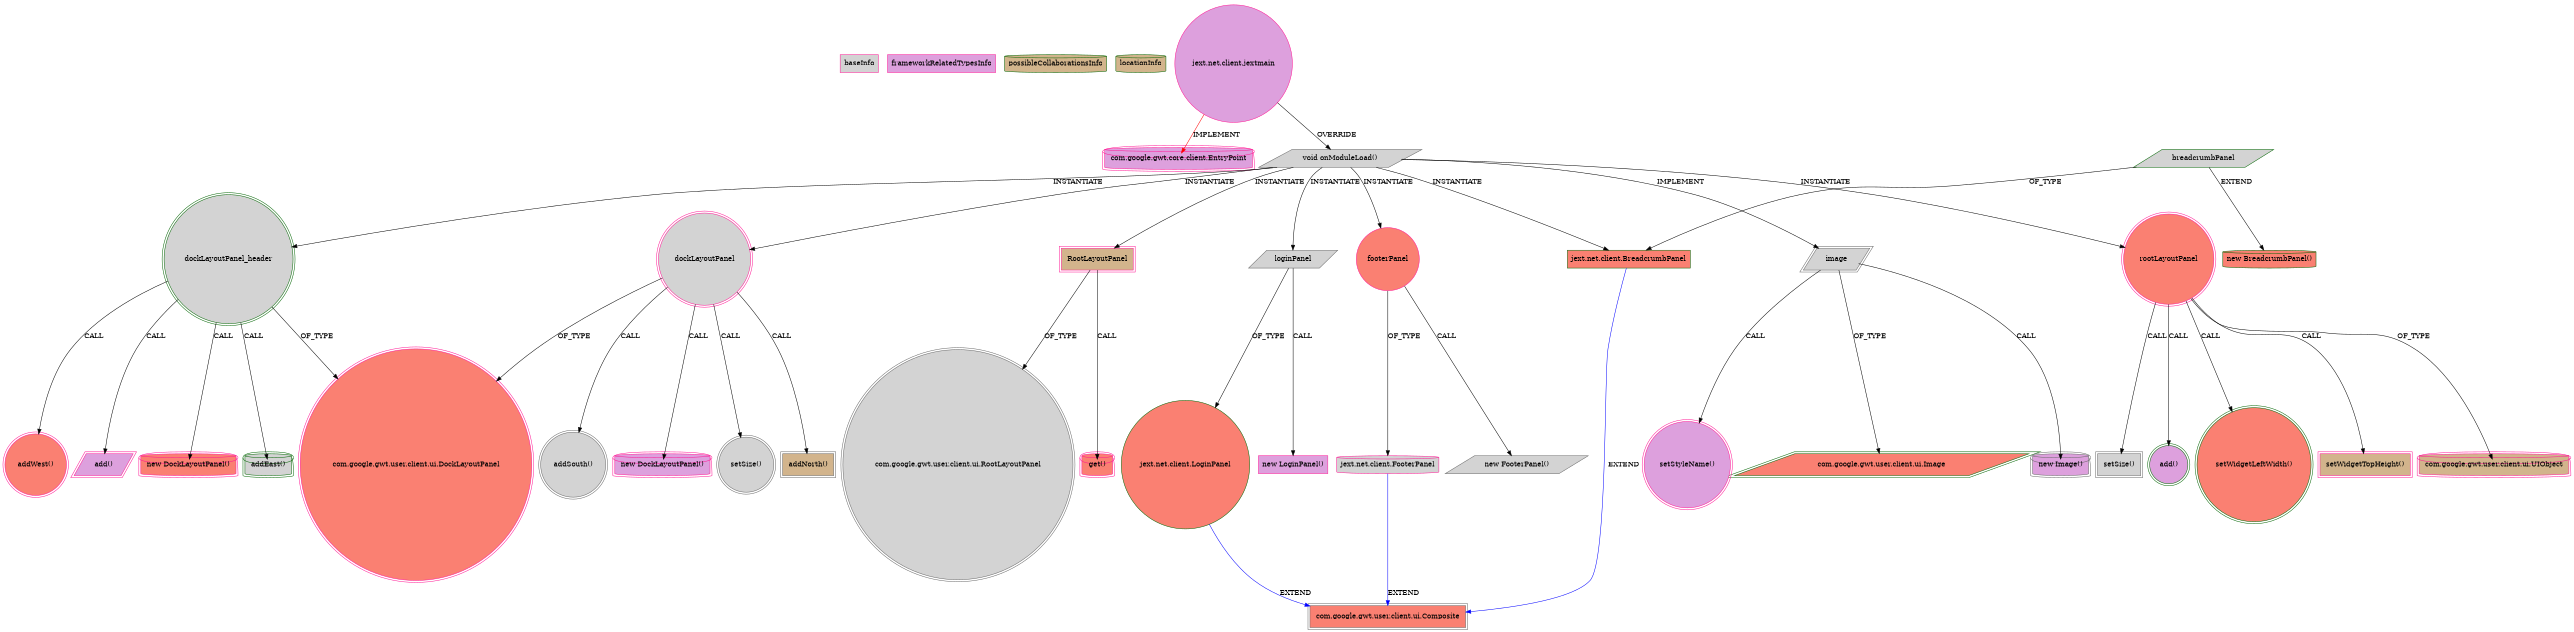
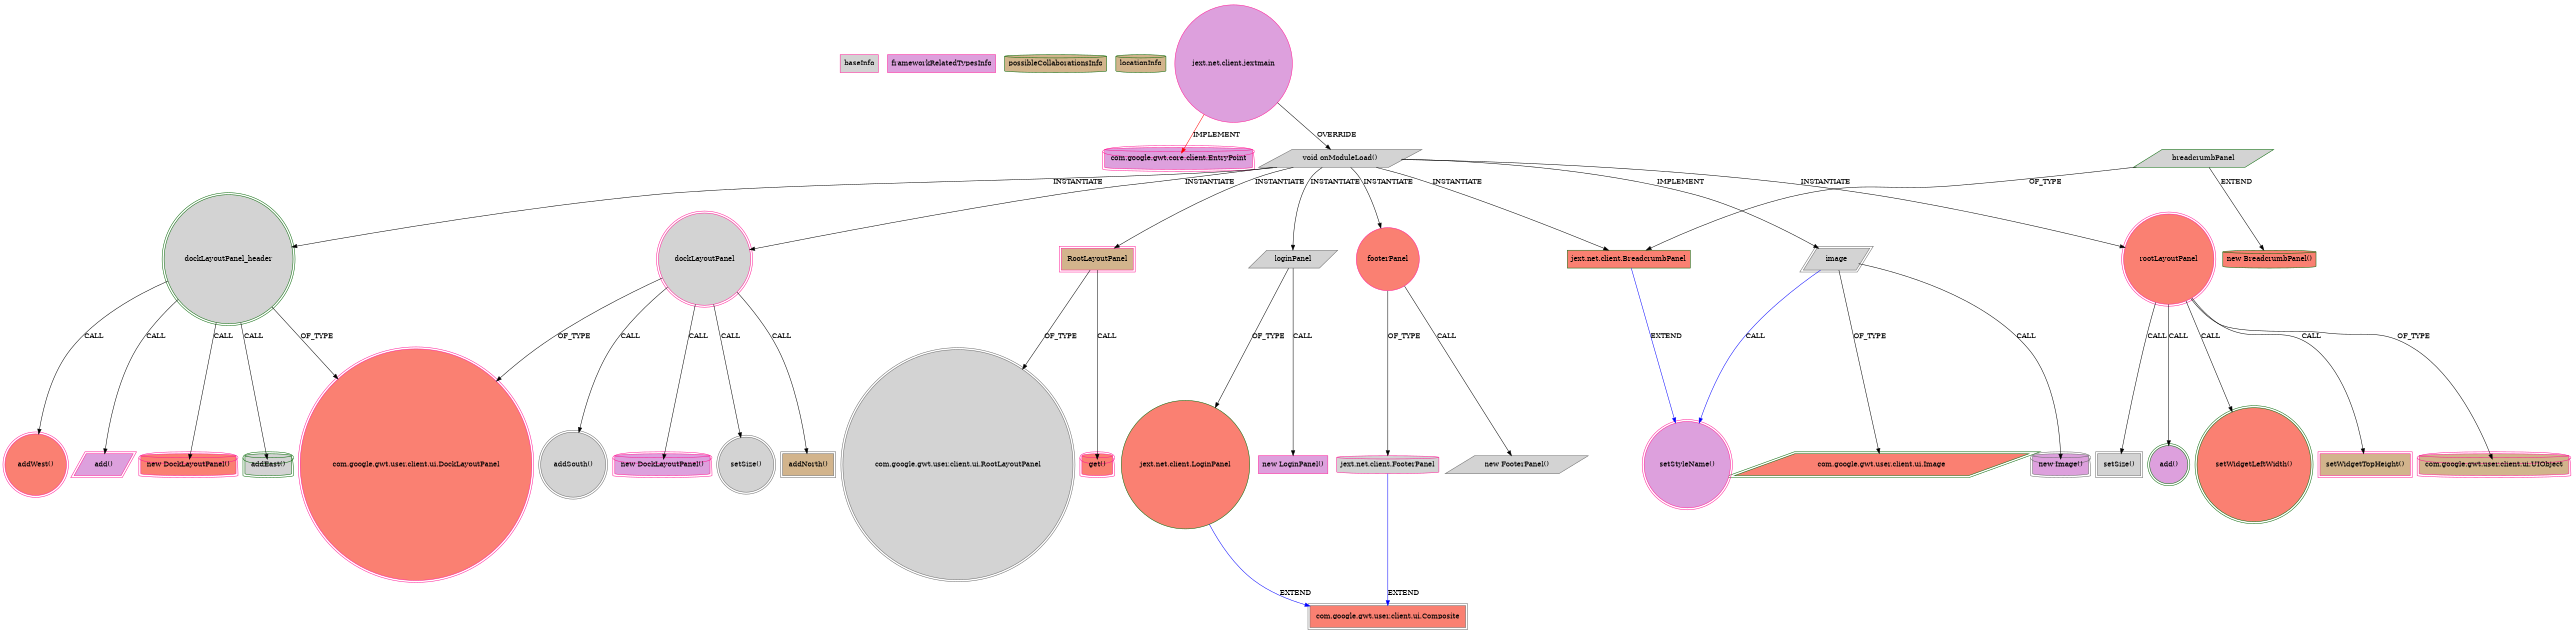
(1747, 334) -> (1747, 334)
(1603, 486) -> (1653, 343)
